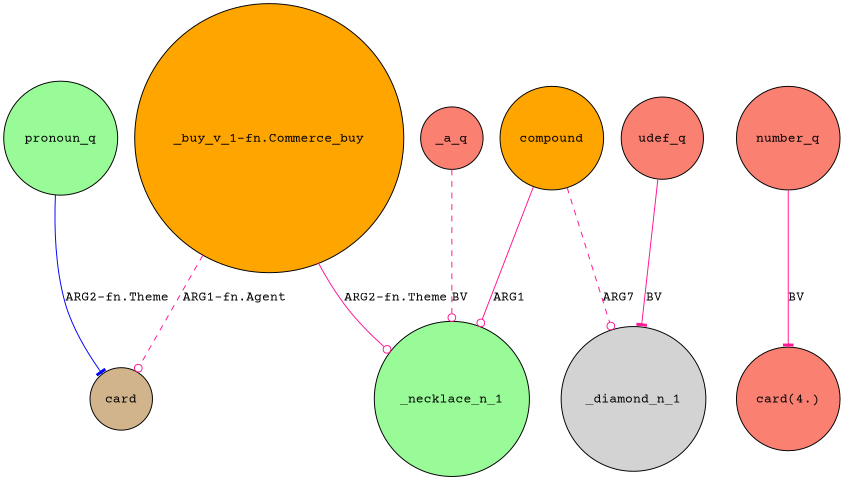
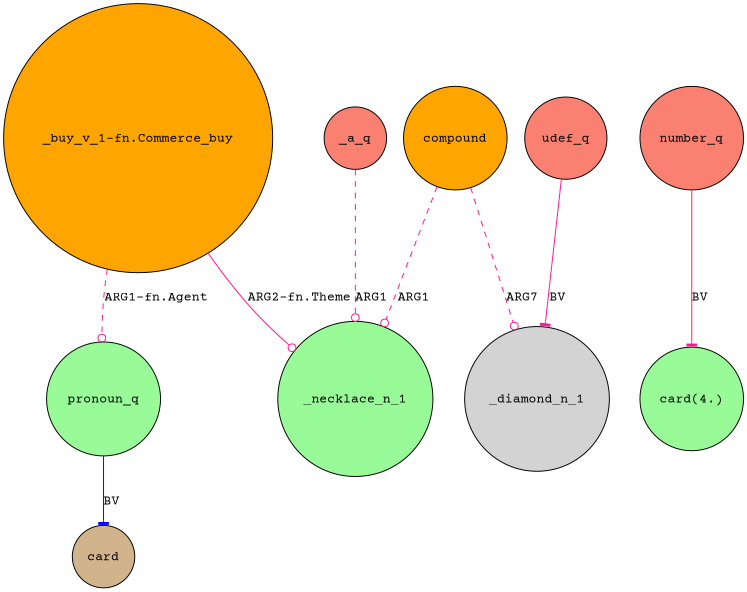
(508, 253) -> (412, 253)
(117, 297) -> (112, 501)
(460, 297) -> (372, 297)
(172, 310) -> (103, 301)
(788, 399) -> (692, 399)
